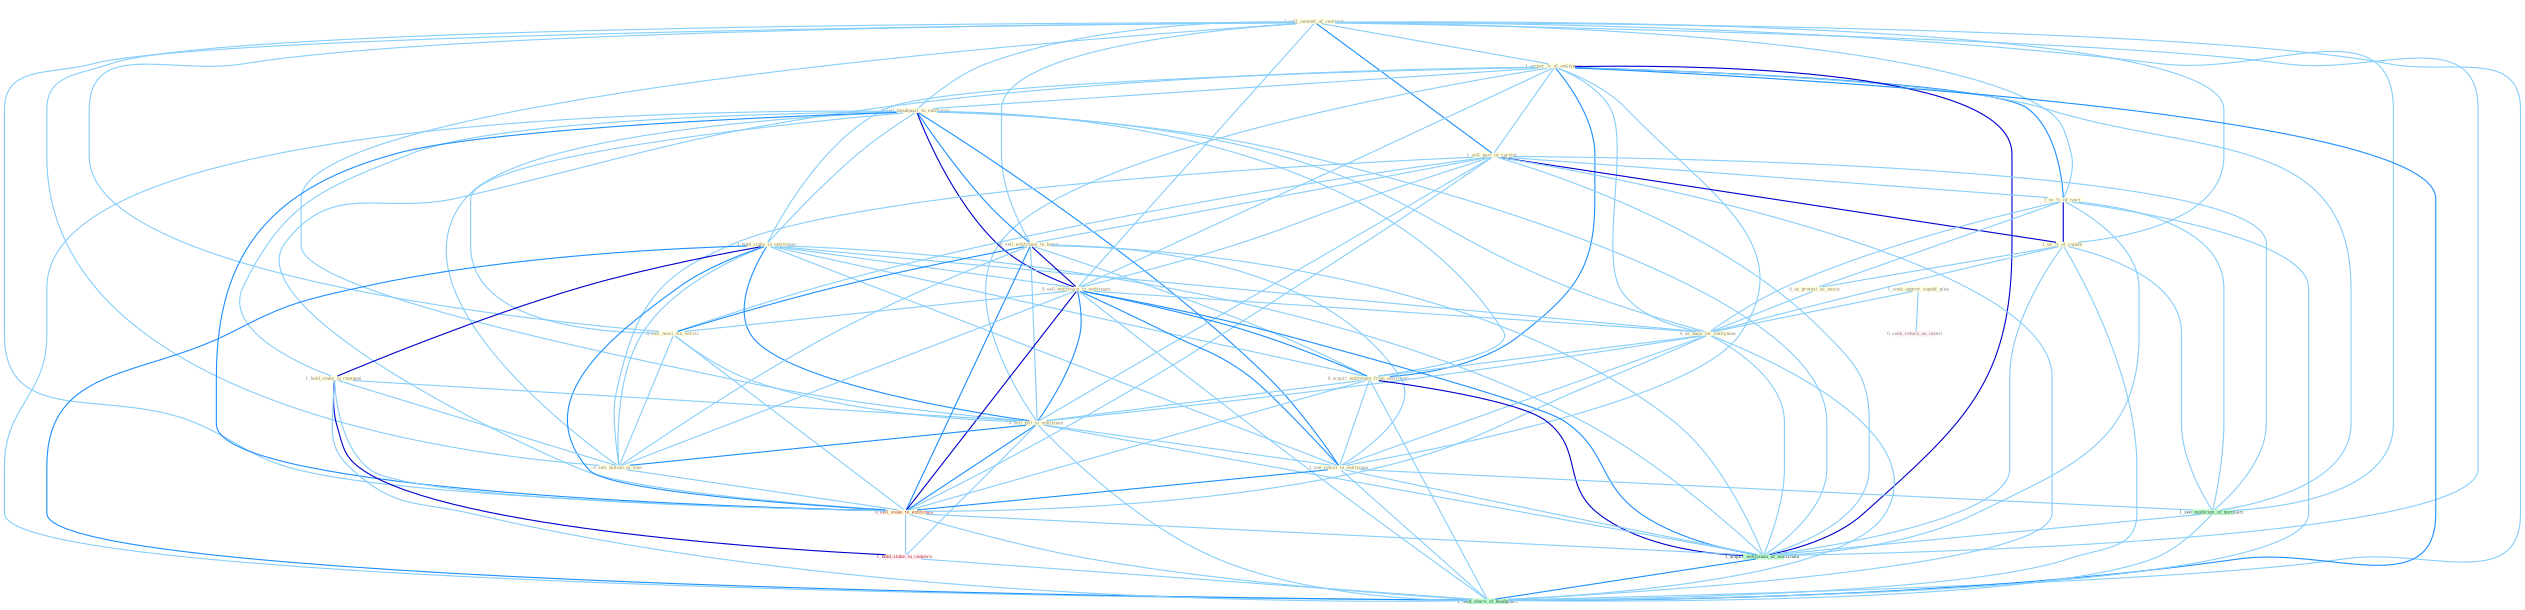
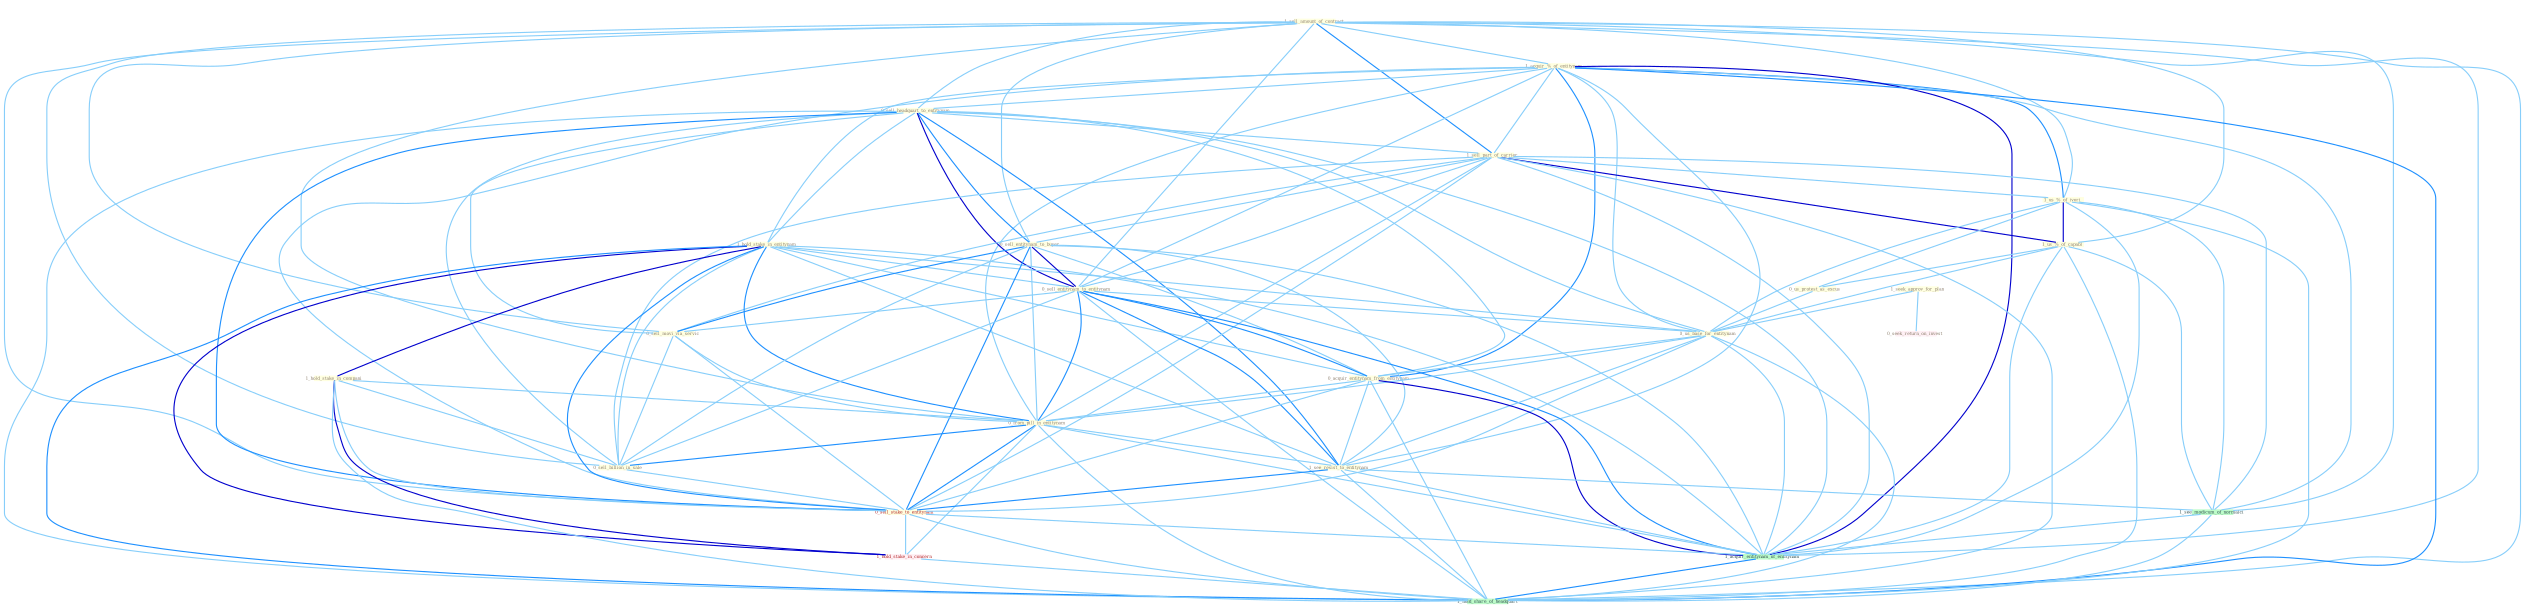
(372, 169) -> (1260, 137)
(1918, 289) -> (1918, 289)
(991, 401) -> none
(1037, 423) -> (1037, 423)
none -> (204, 471)
